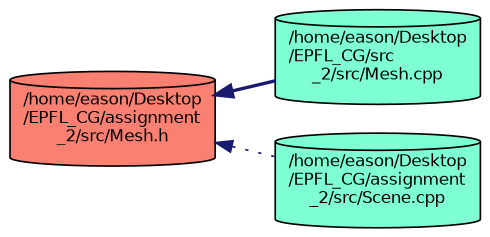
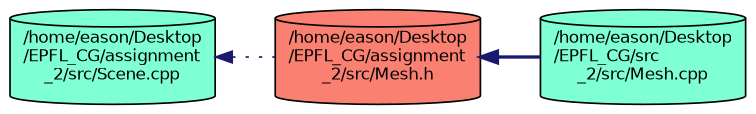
(254, 152) -> (254, 57)
